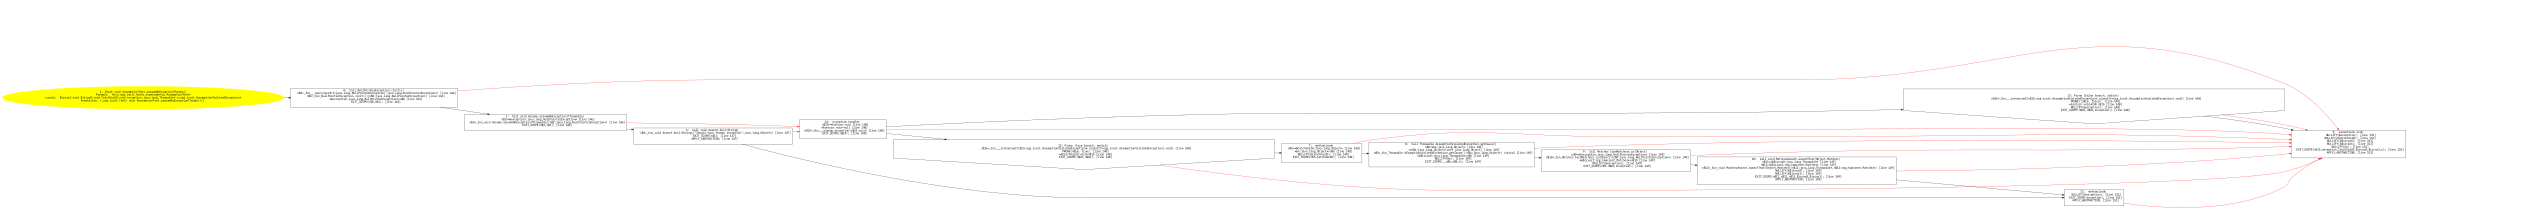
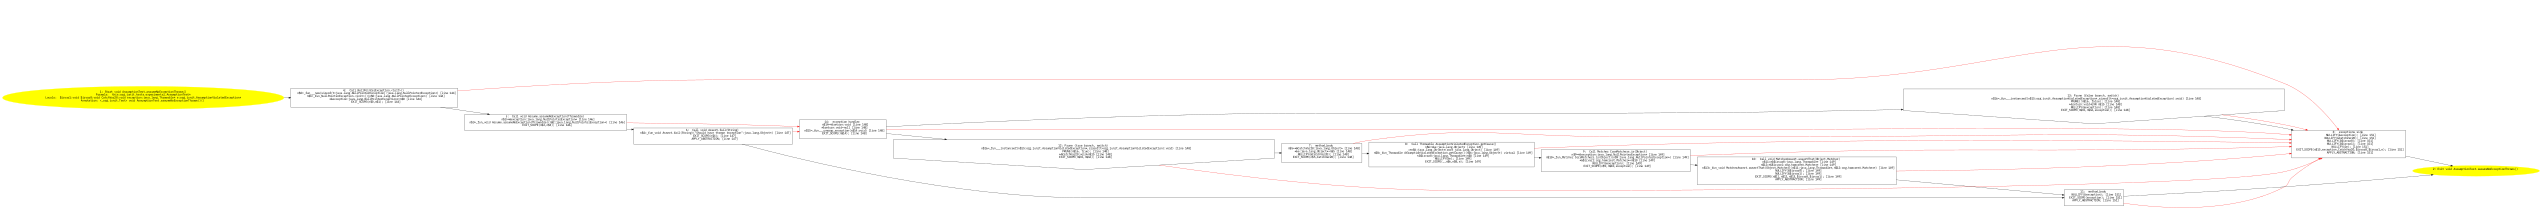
none -> (2476, 171)
